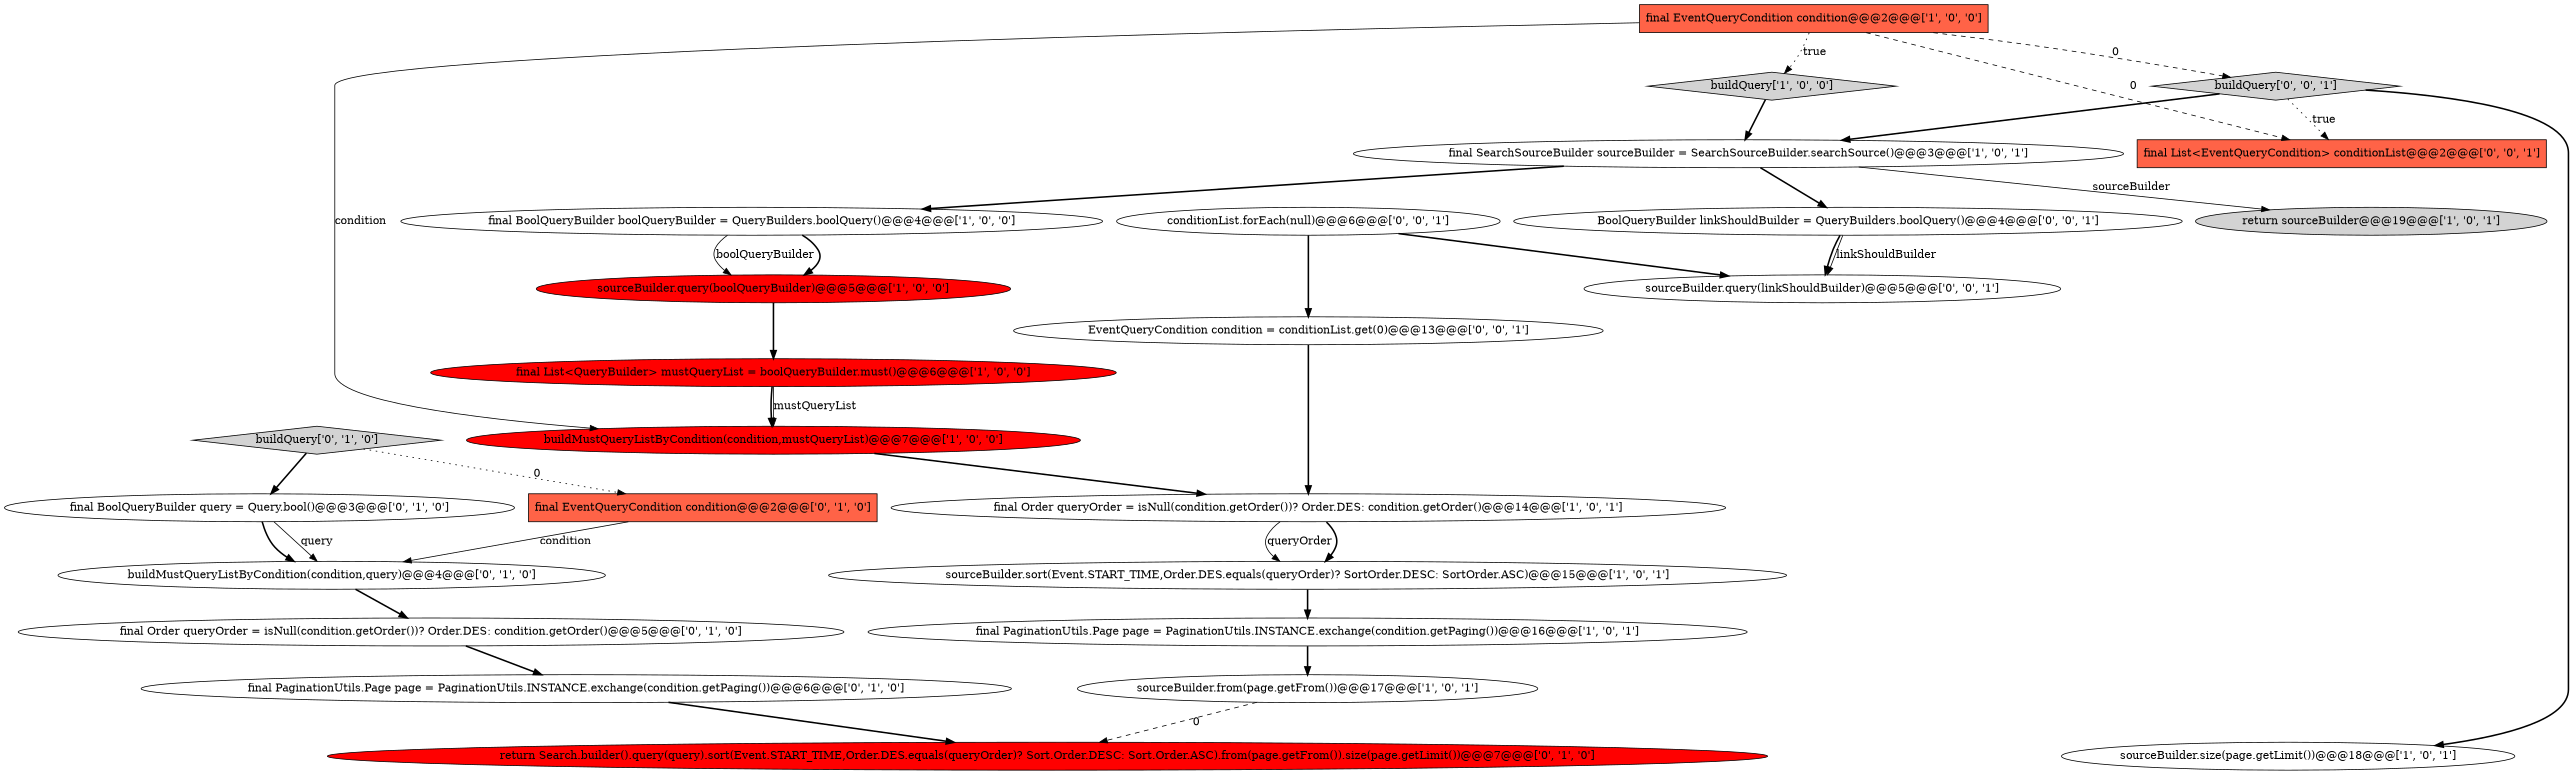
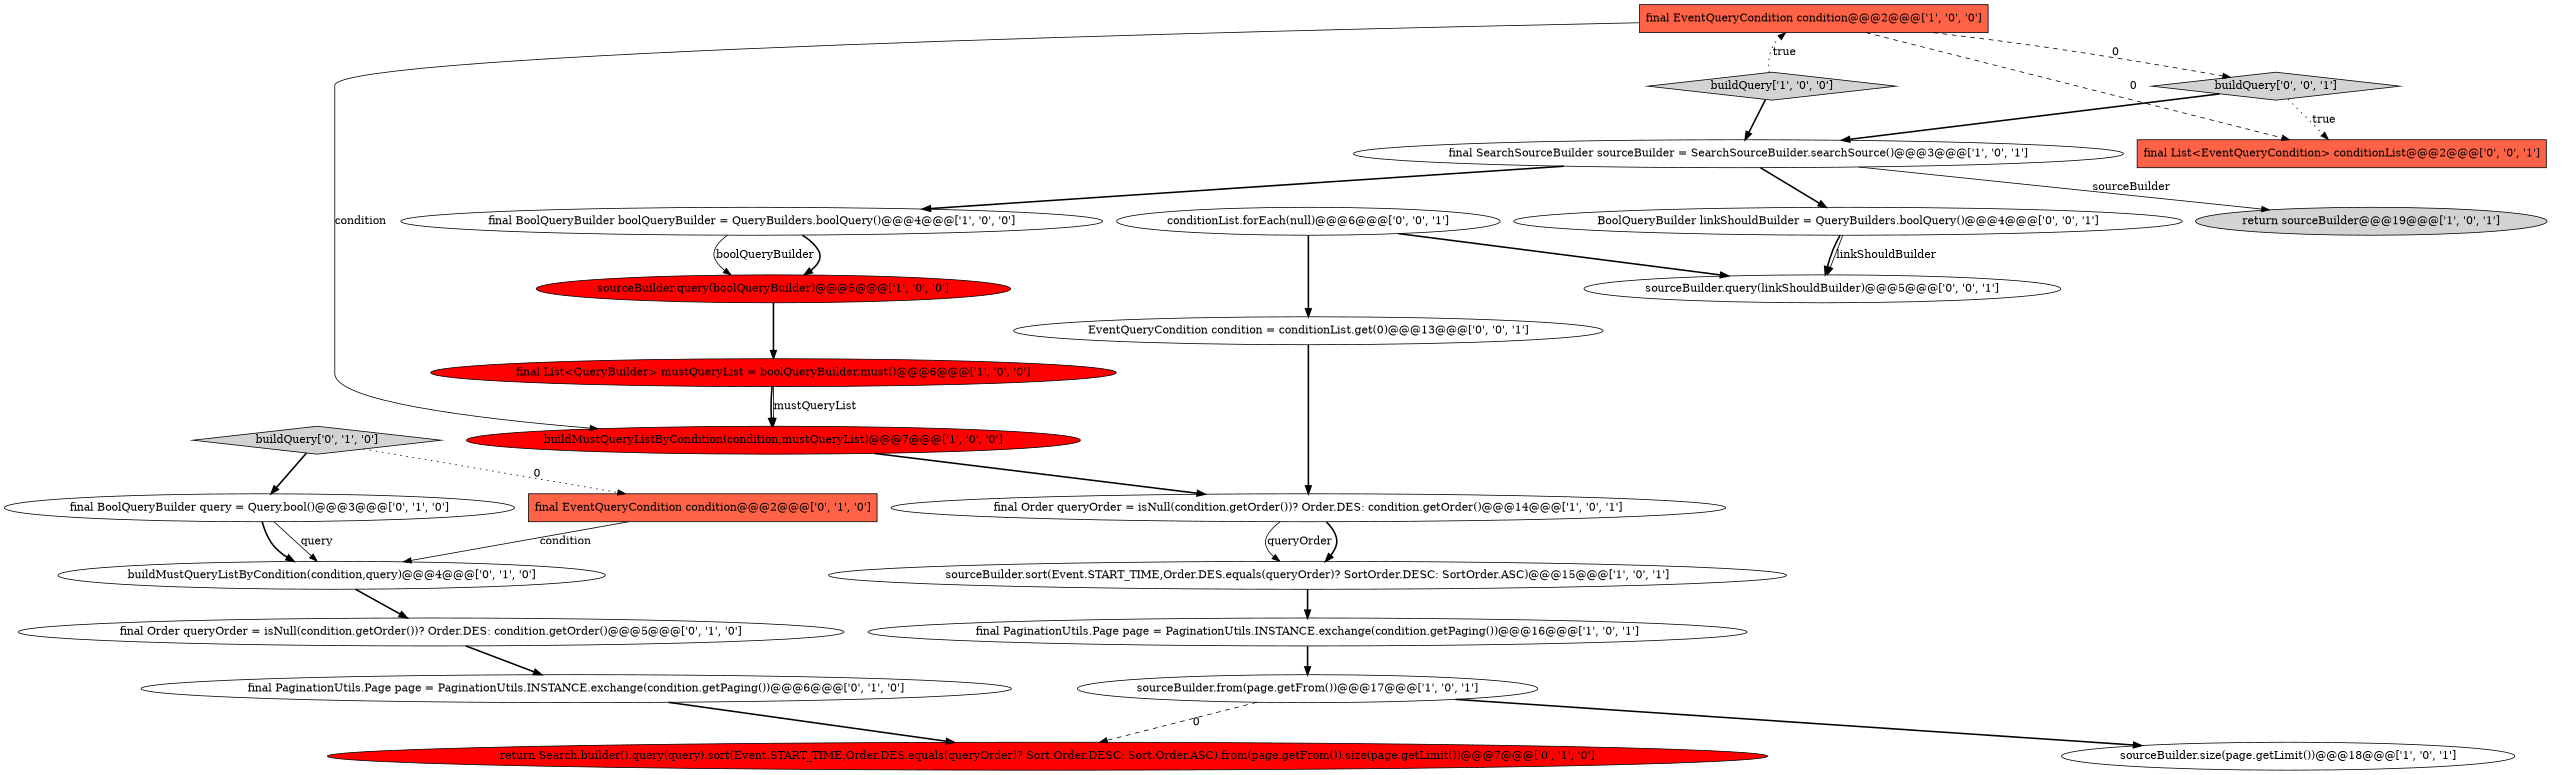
(1801, 51) -> (1770, 54)
(2568, 382) -> (1794, 722)
